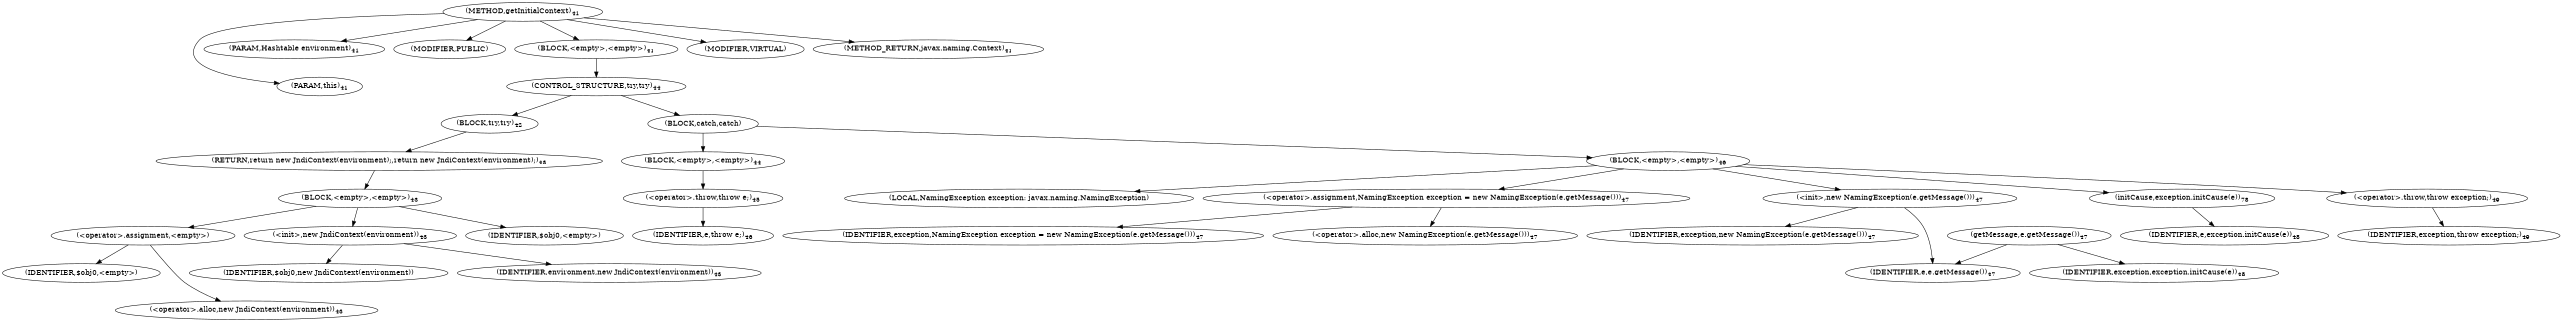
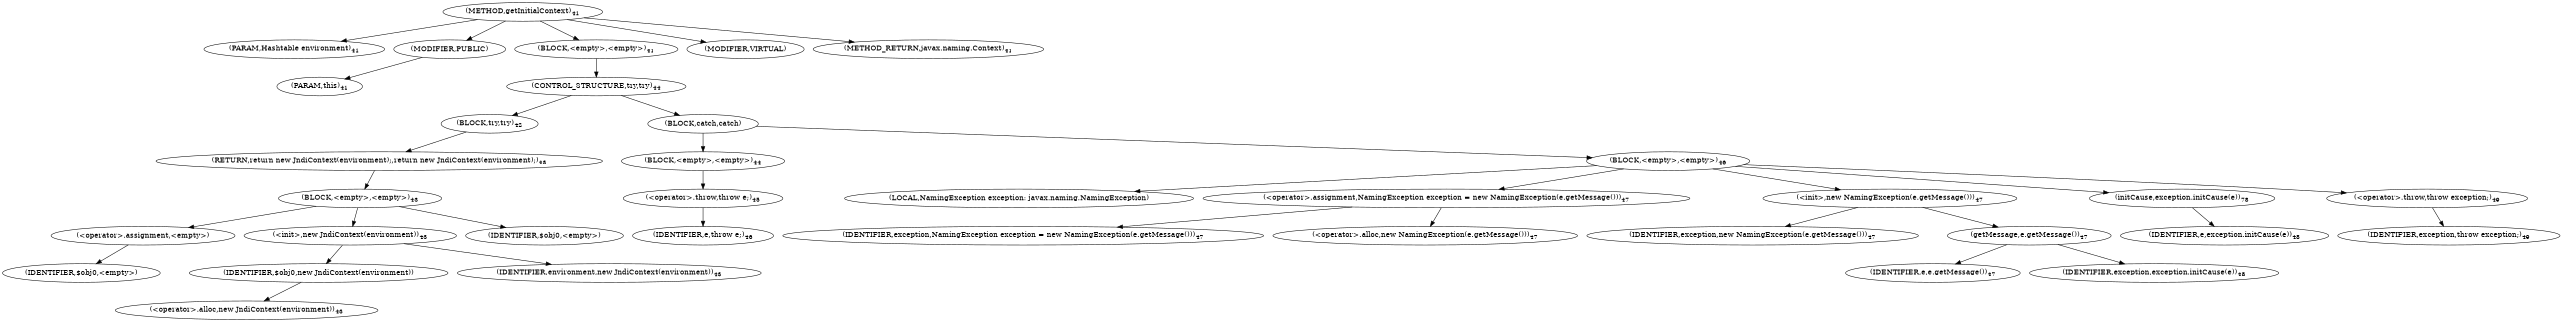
(269, 24) -> (386, 67)
(1925, 229) -> (1958, 217)
(179, 277) -> (285, 290)
